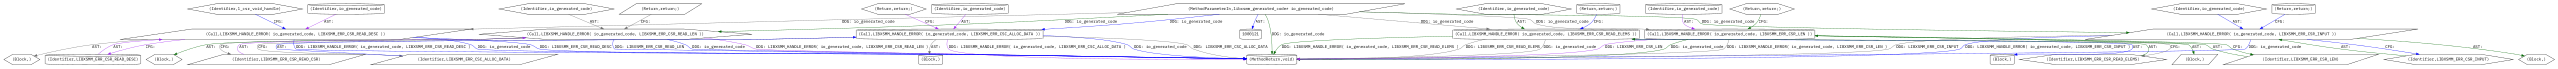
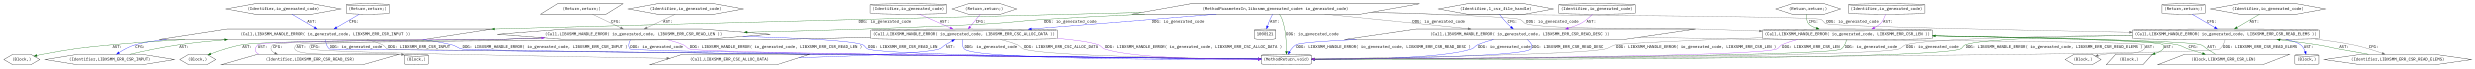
(245, 9) -> (1496, 9)
(93, 60) -> none
(464, 60) -> (730, 60)
(2301, 60) -> (2224, 60)
